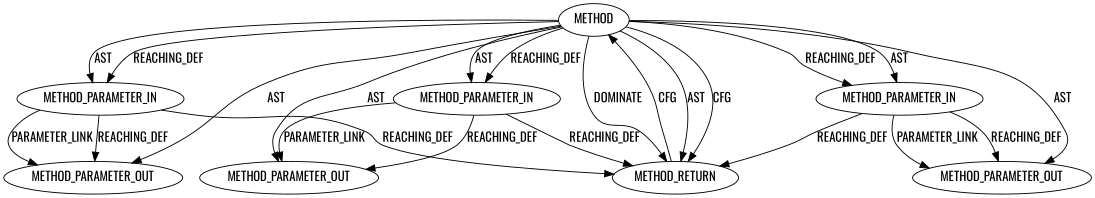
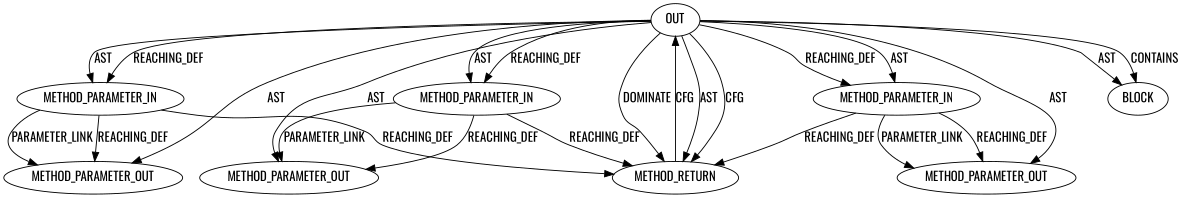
(594, 20) -> (675, 20)
none -> (1138, 99)
